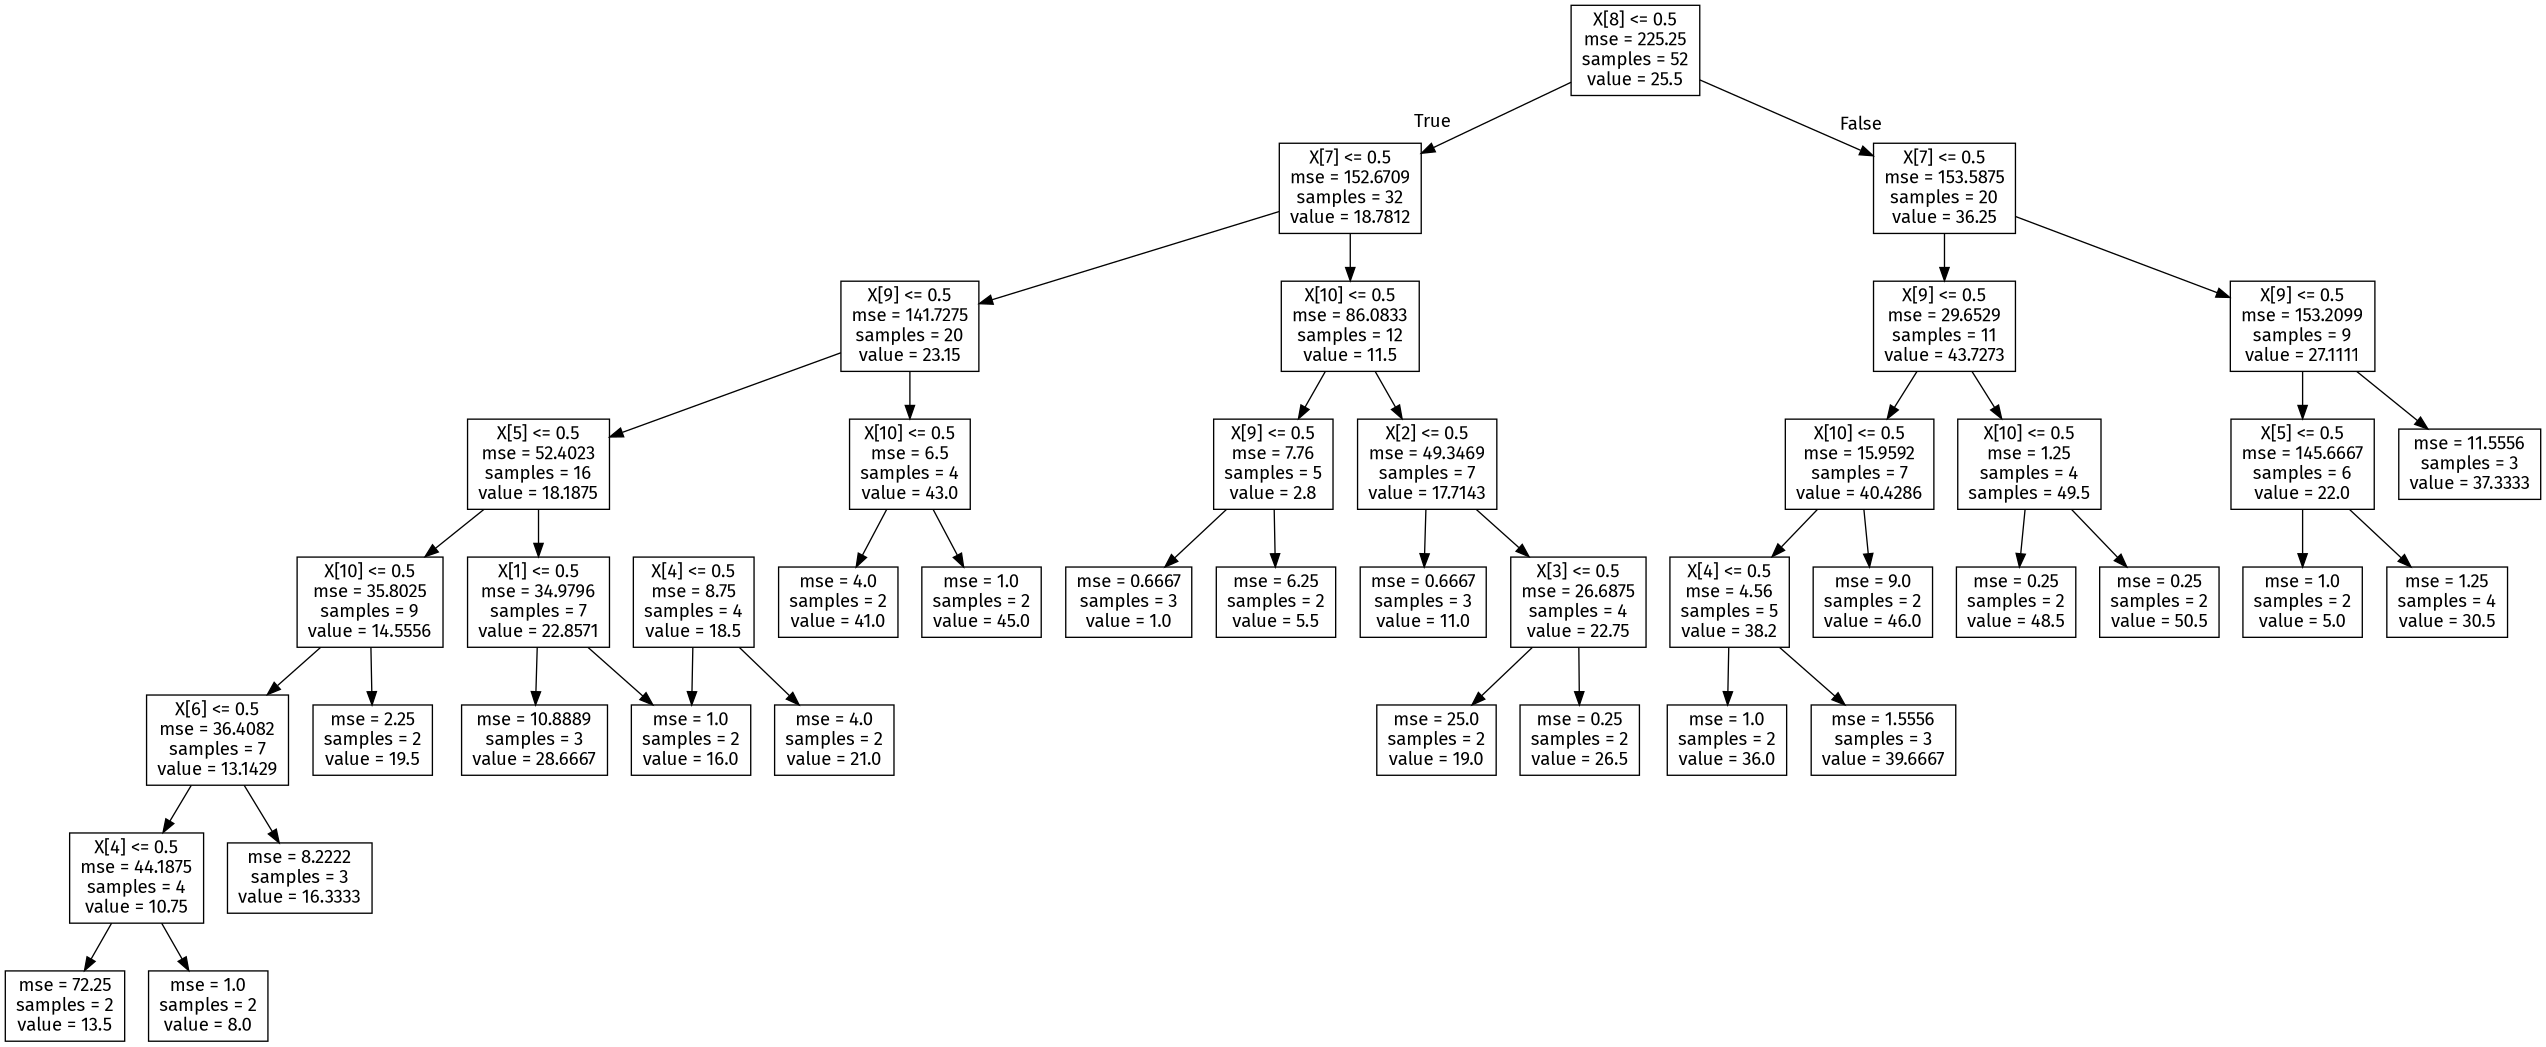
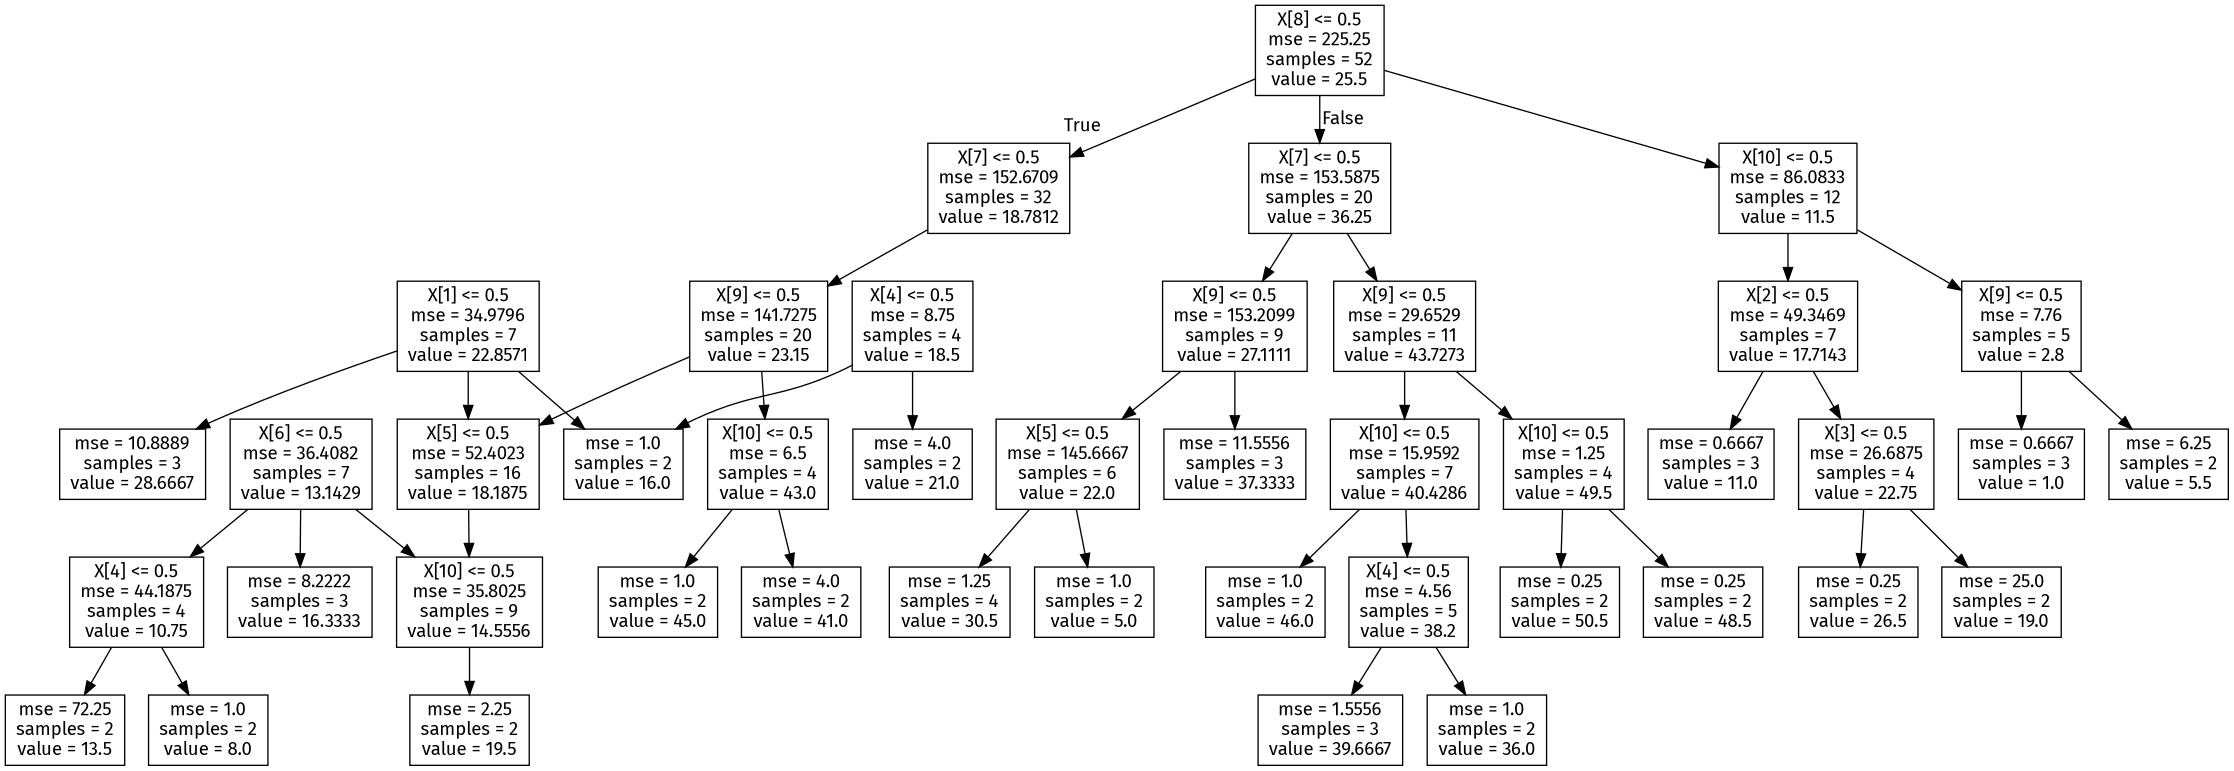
(1350, 250) -> (1545, 117)
(2029, 464) -> (1564, 464)
(539, 526) -> (468, 388)
(1873, 602) -> (1265, 602)
(299, 667) -> (380, 529)
